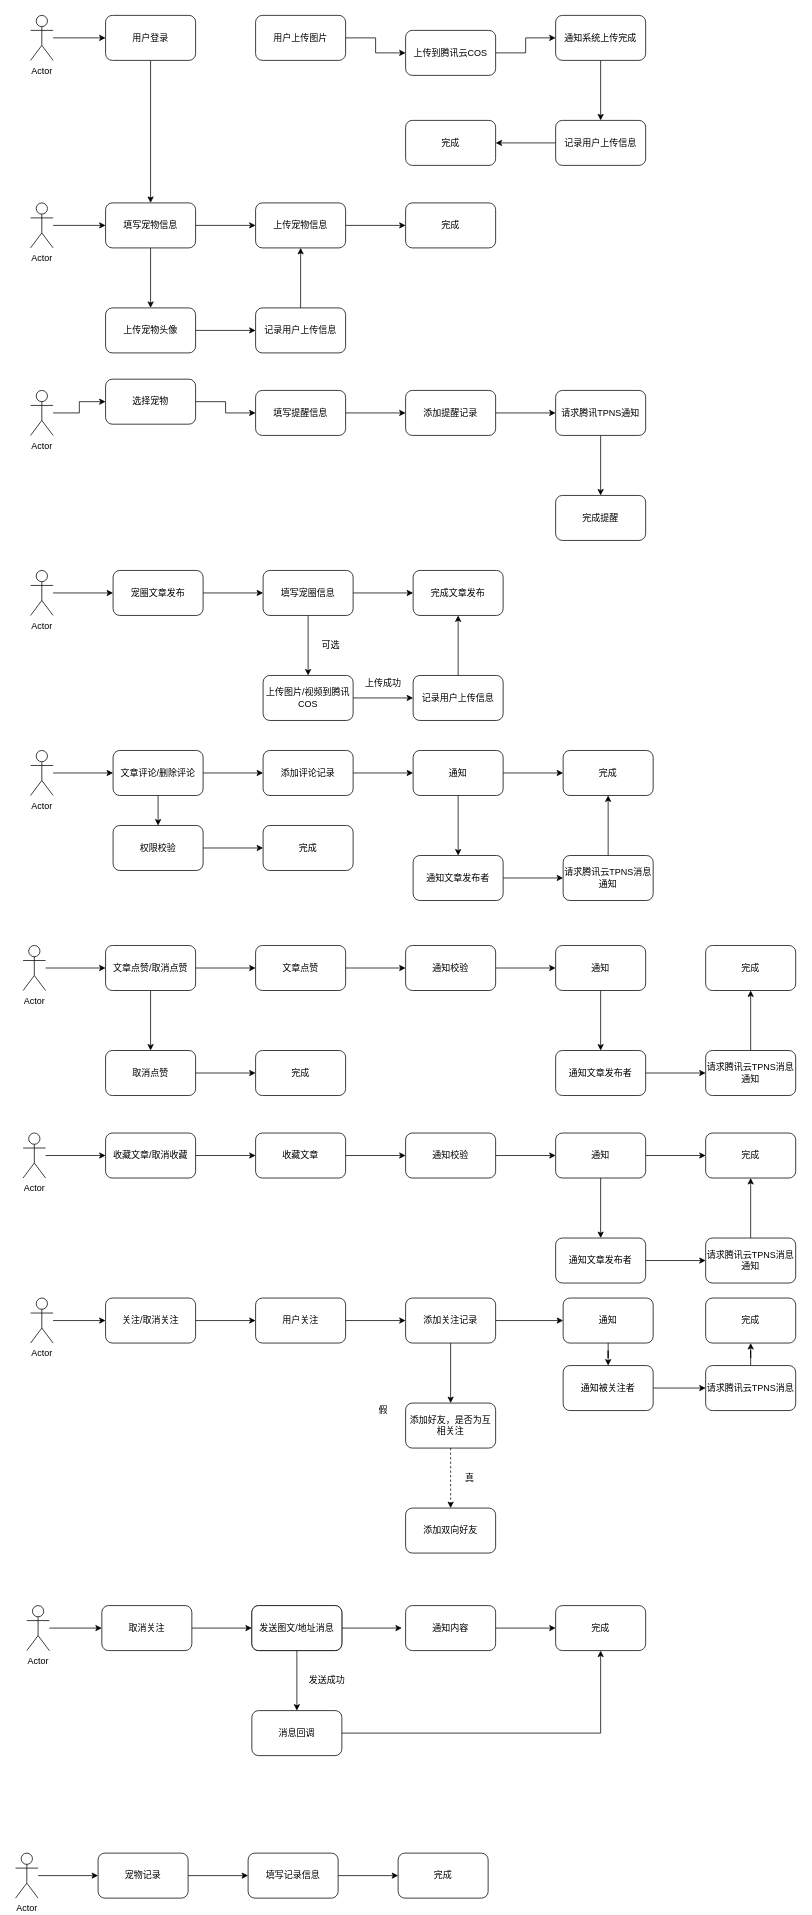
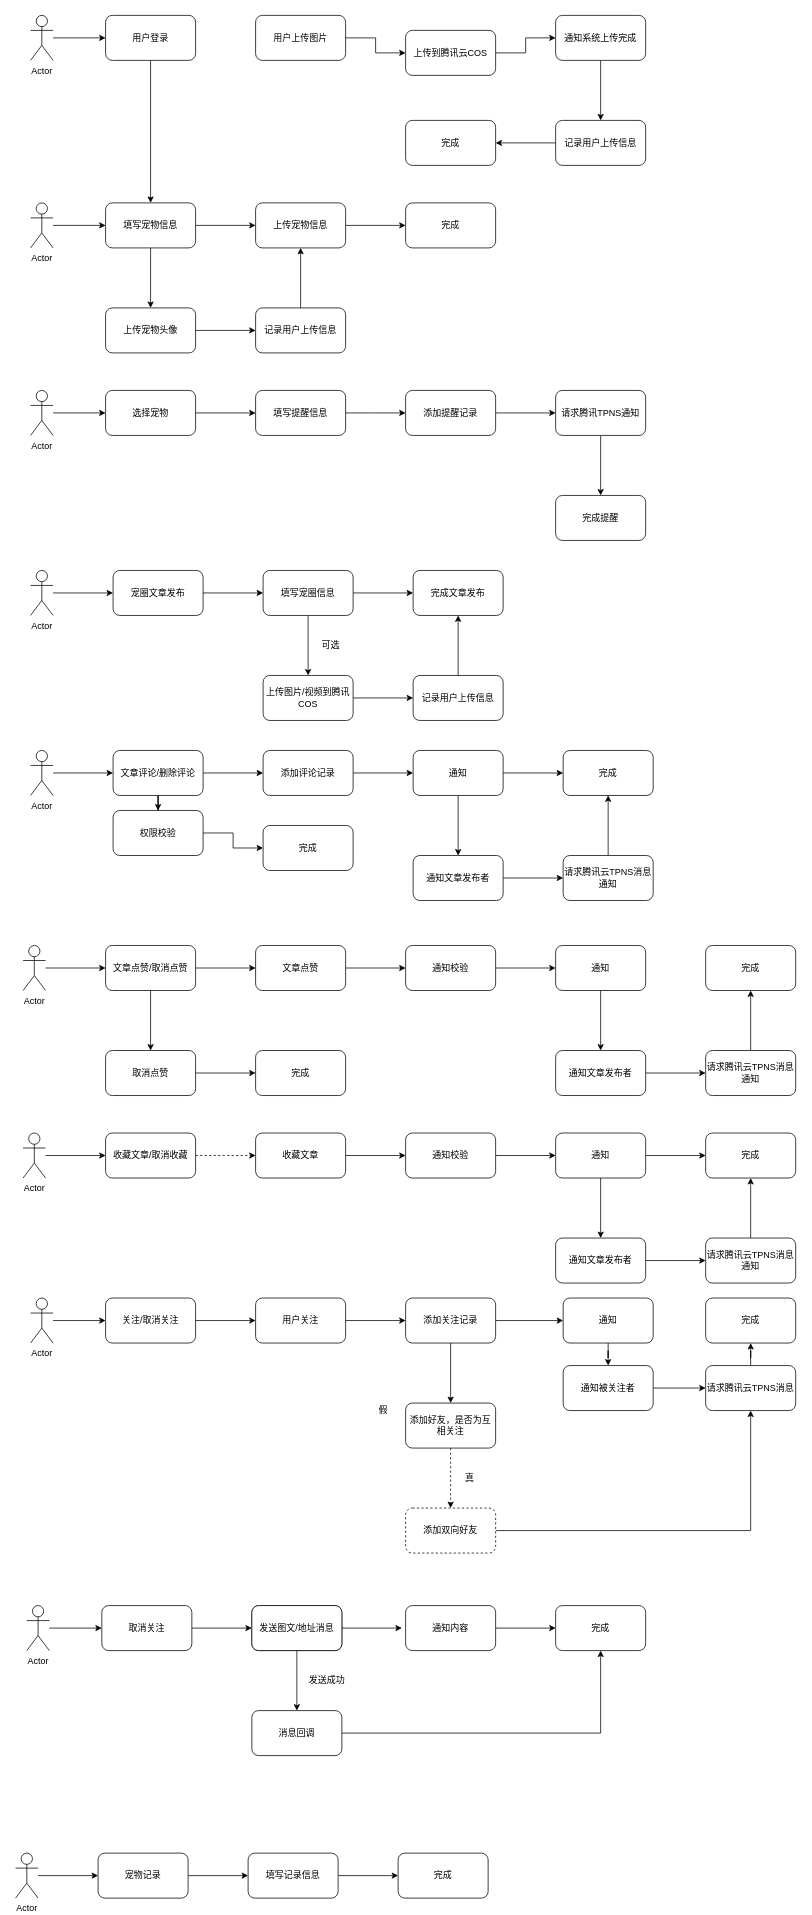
(150, 402) -> (150, 413)
(383, 683) -> none
(158, 848) -> (158, 833)
(223, 1155) -> (223, 1155)
(450, 1530) -> (450, 1530)
none -> (680, 1530)
